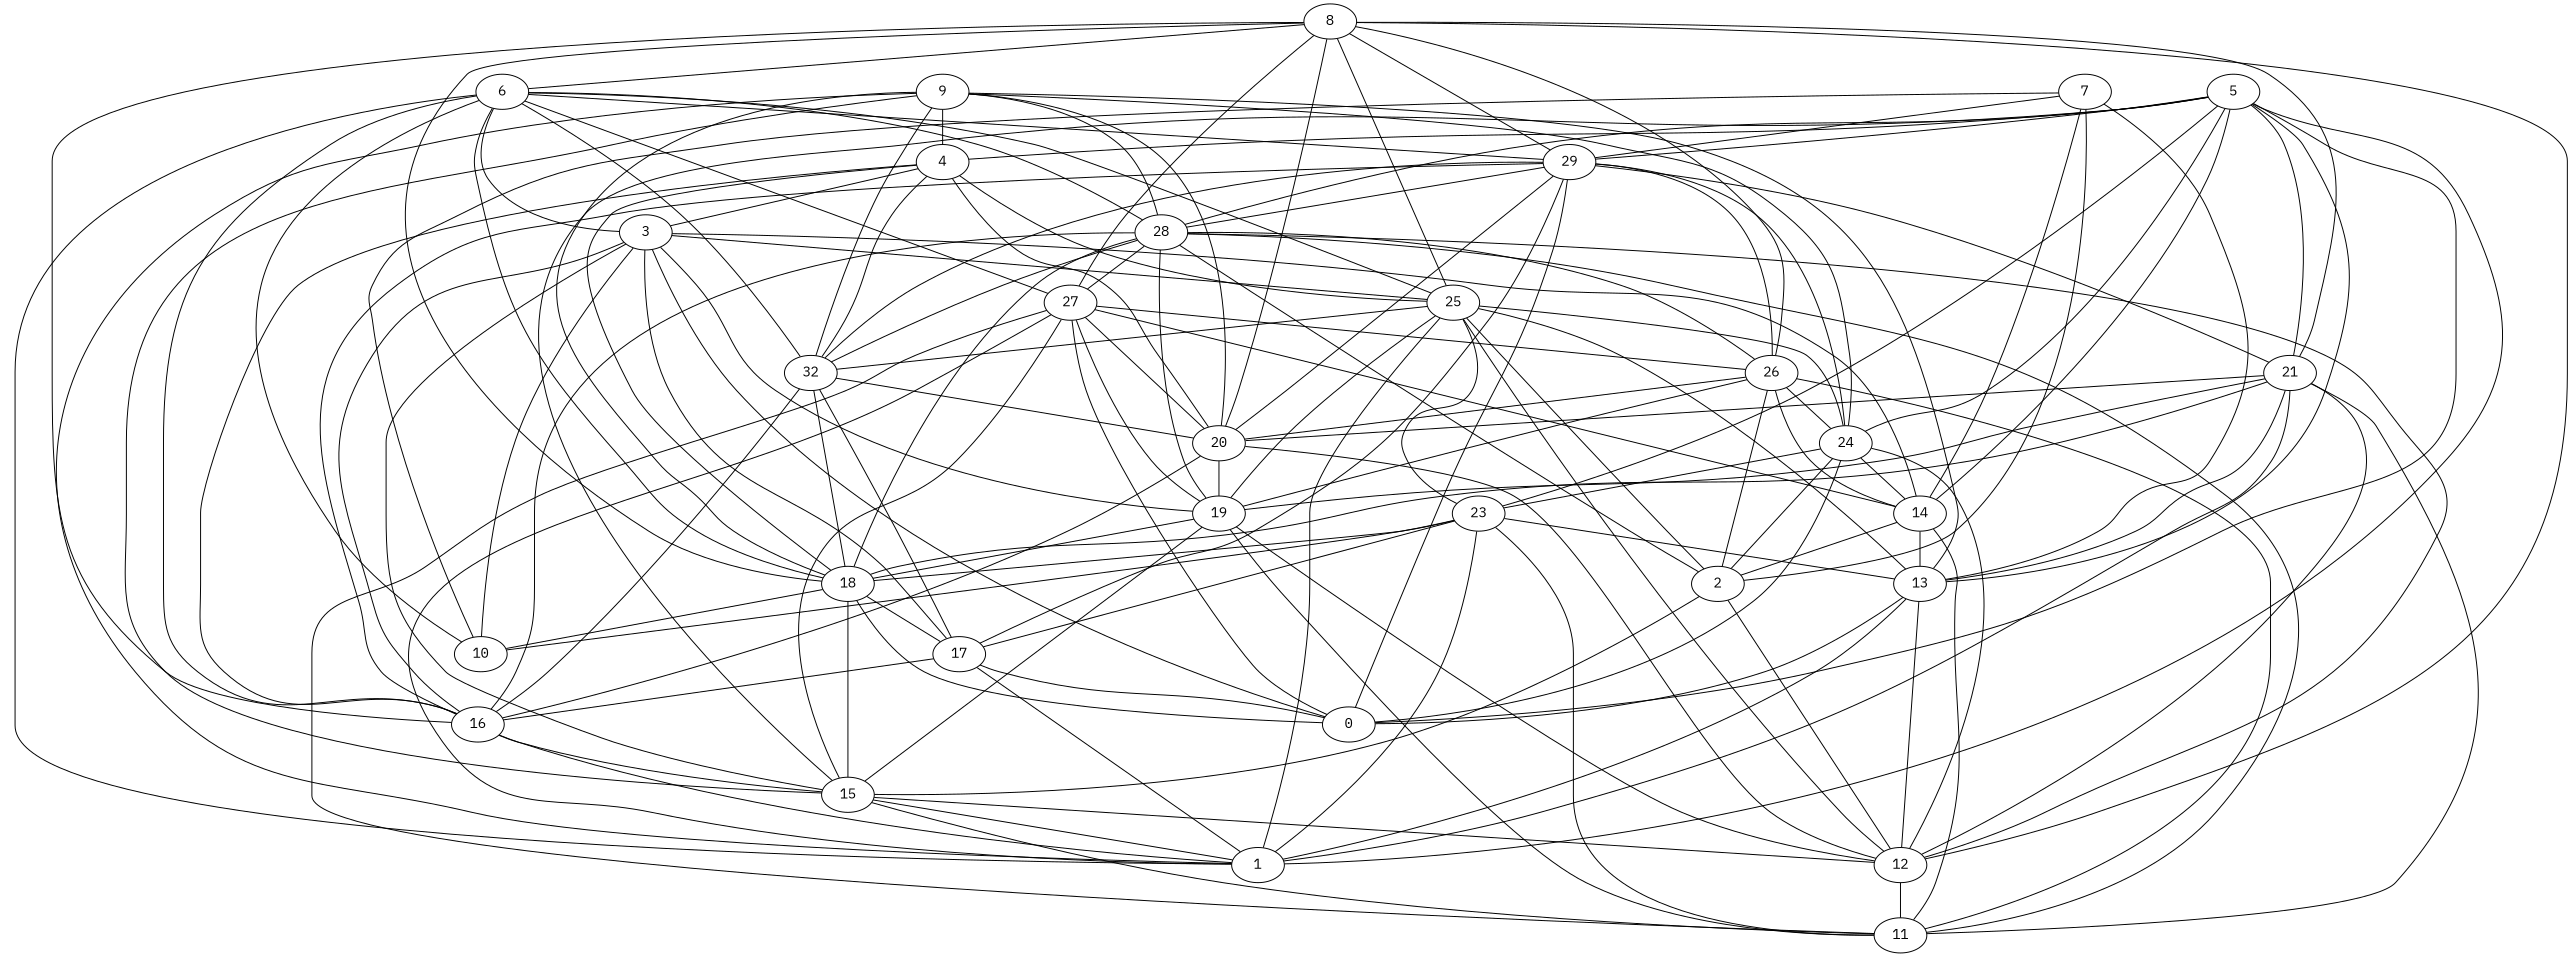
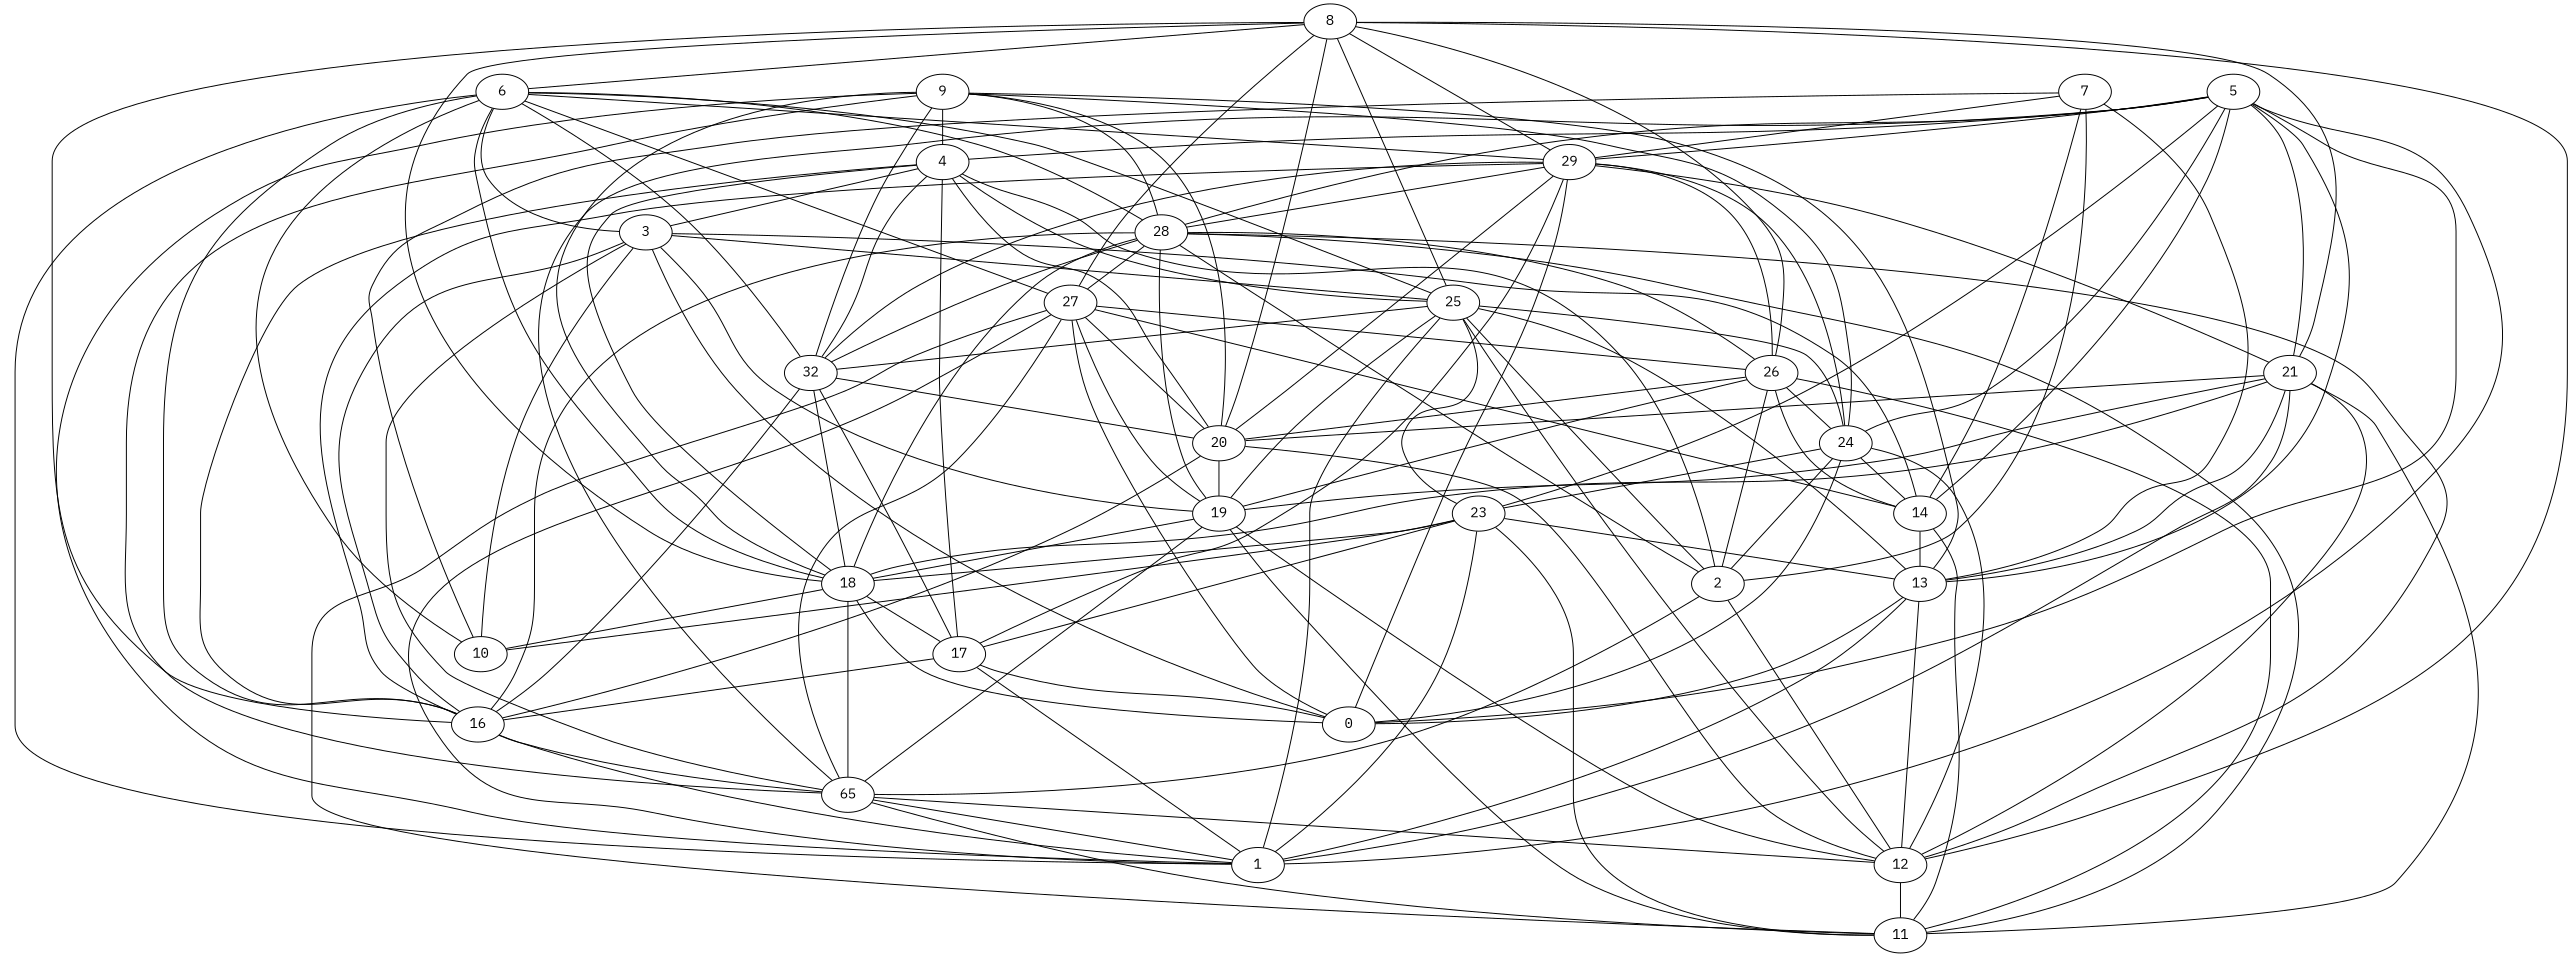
(746, 477) -> (941, 409)
(1819, 549) -> (1410, 268)
(848, 795) -> (848, 795)
